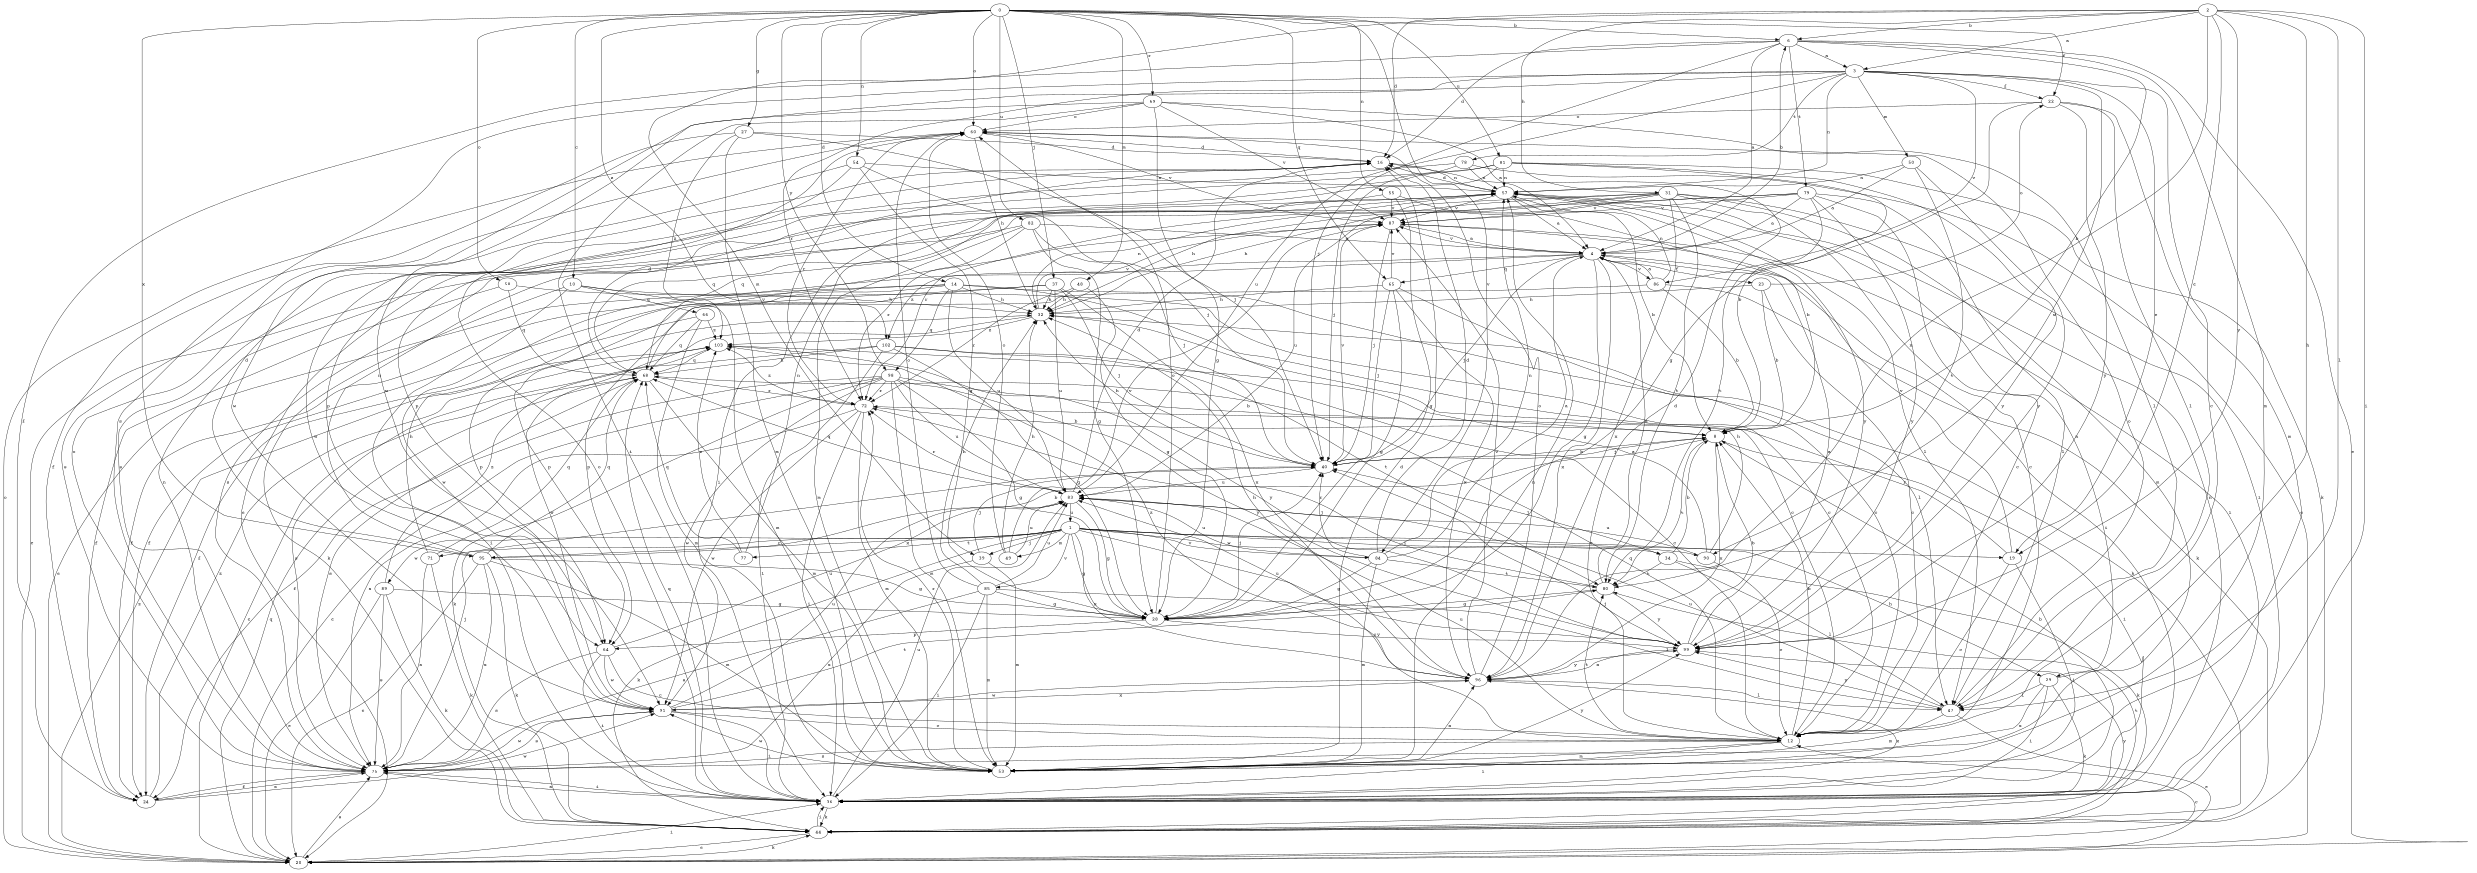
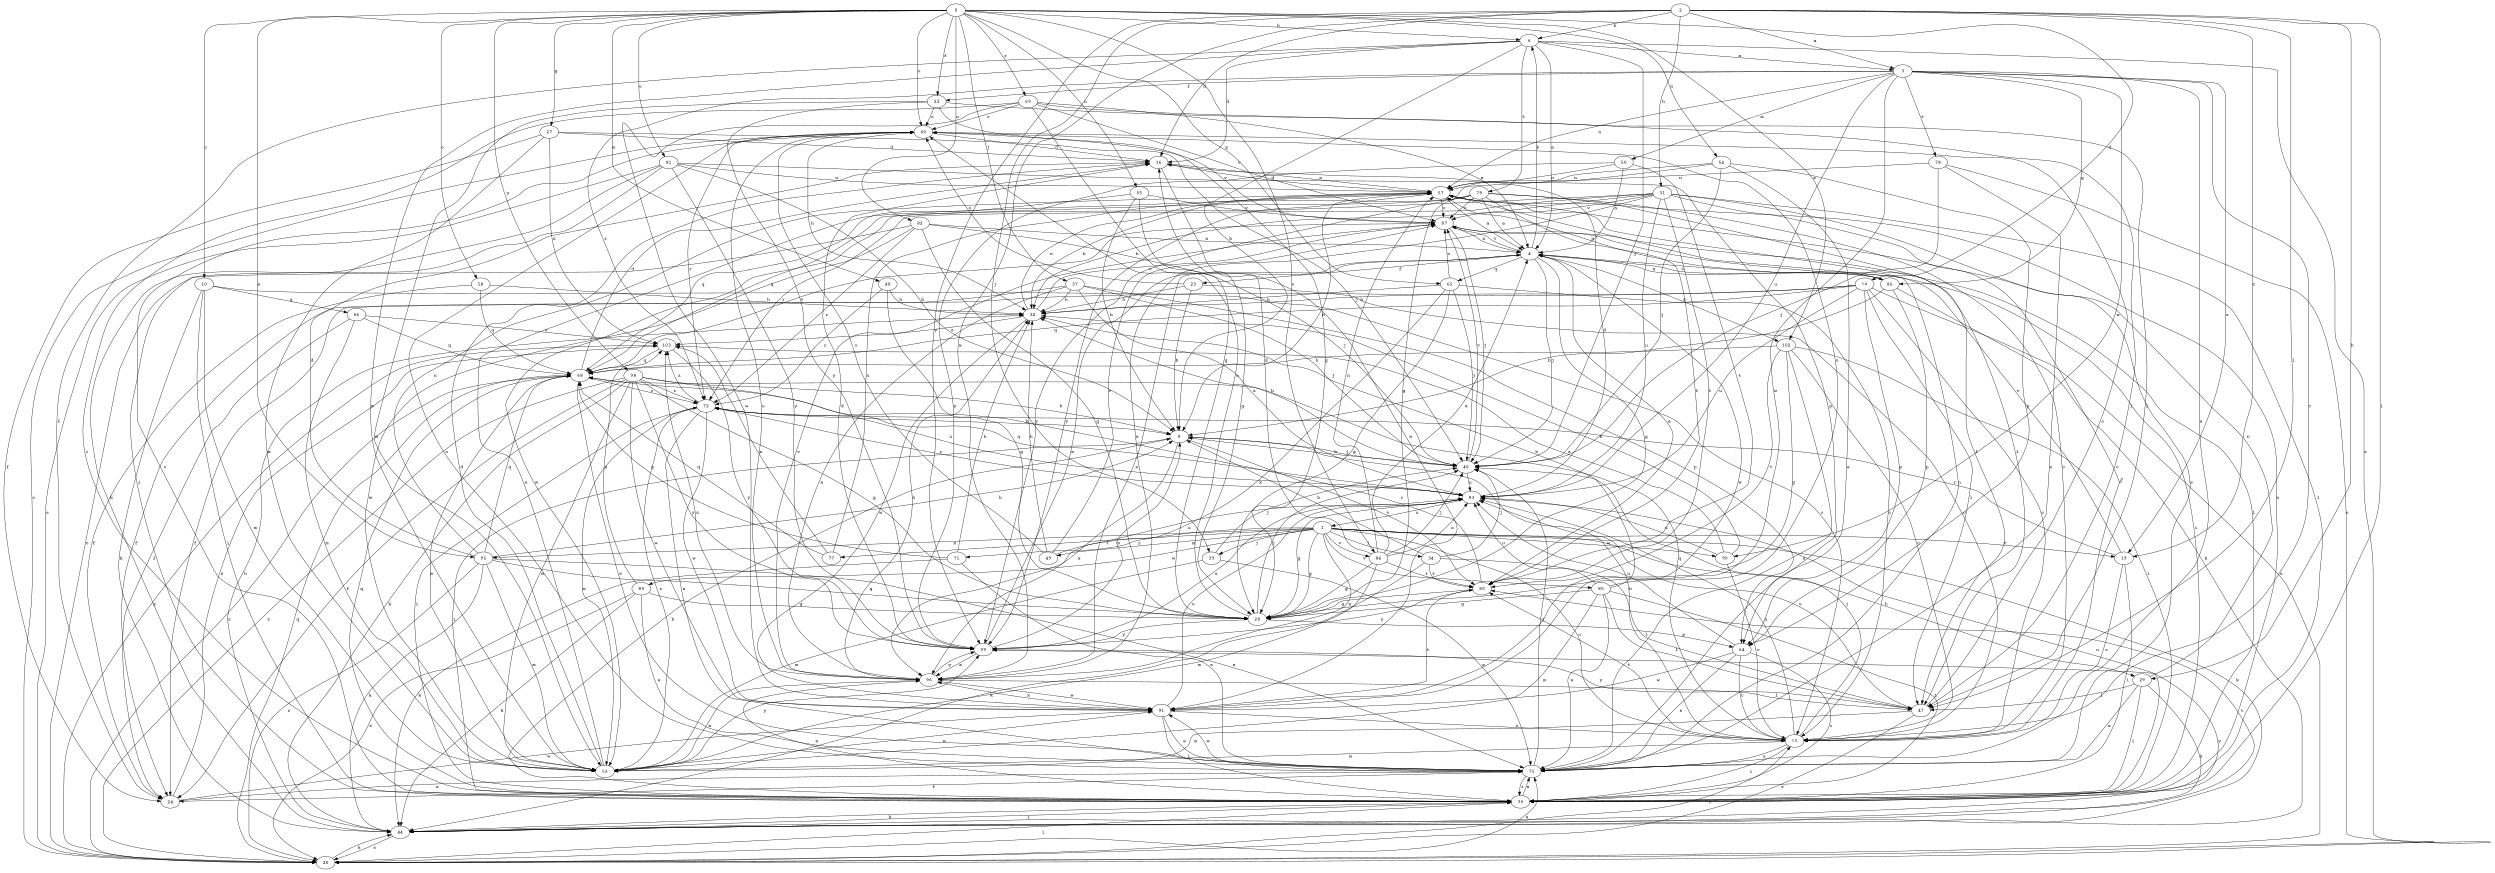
(1974, 178) -> (2082, 178)
(1958, 254) -> (1029, 258)
(758, 284) -> (995, 284)
(929, 329) -> (1223, 315)
